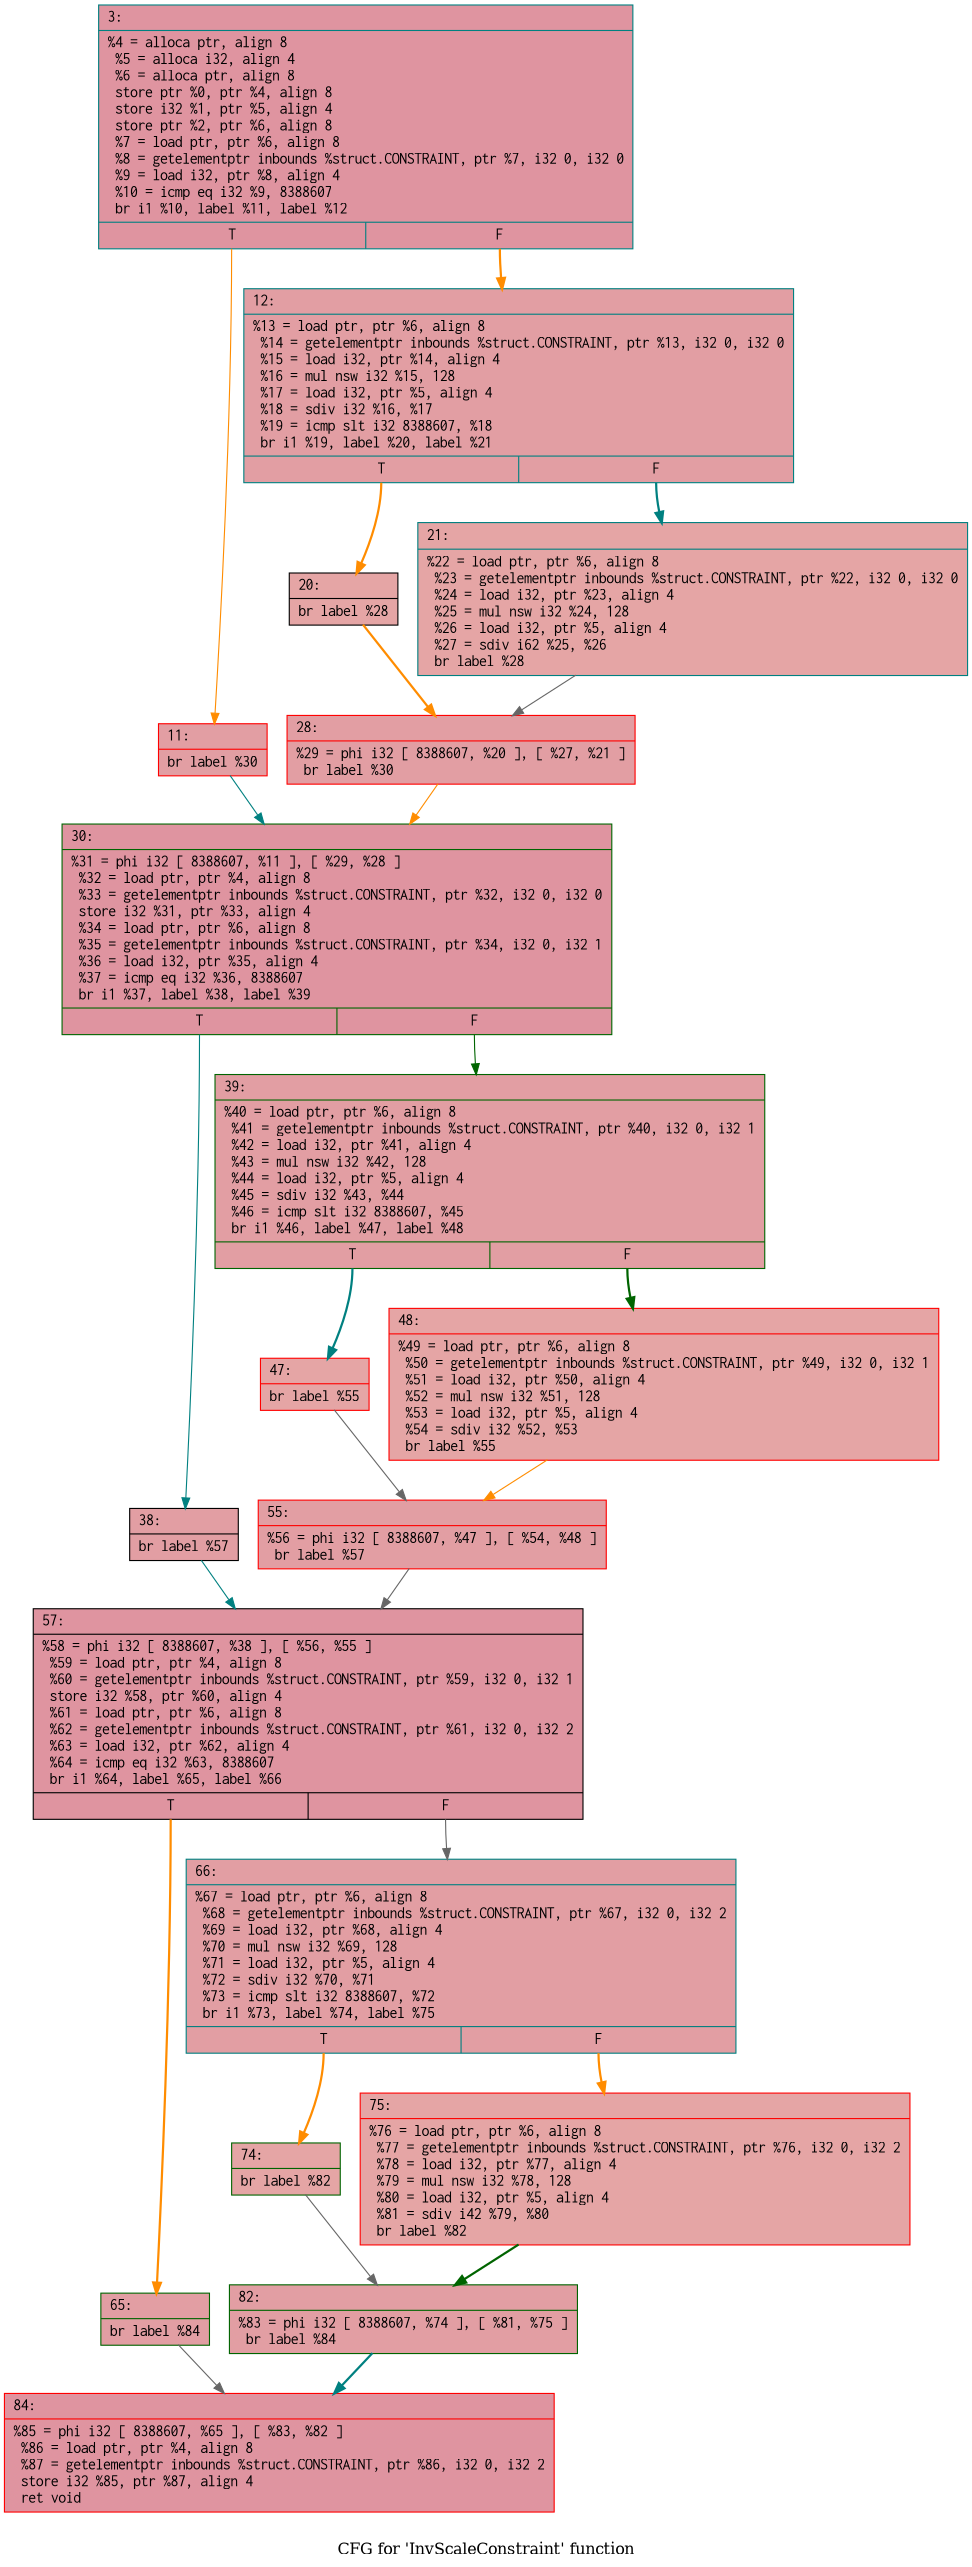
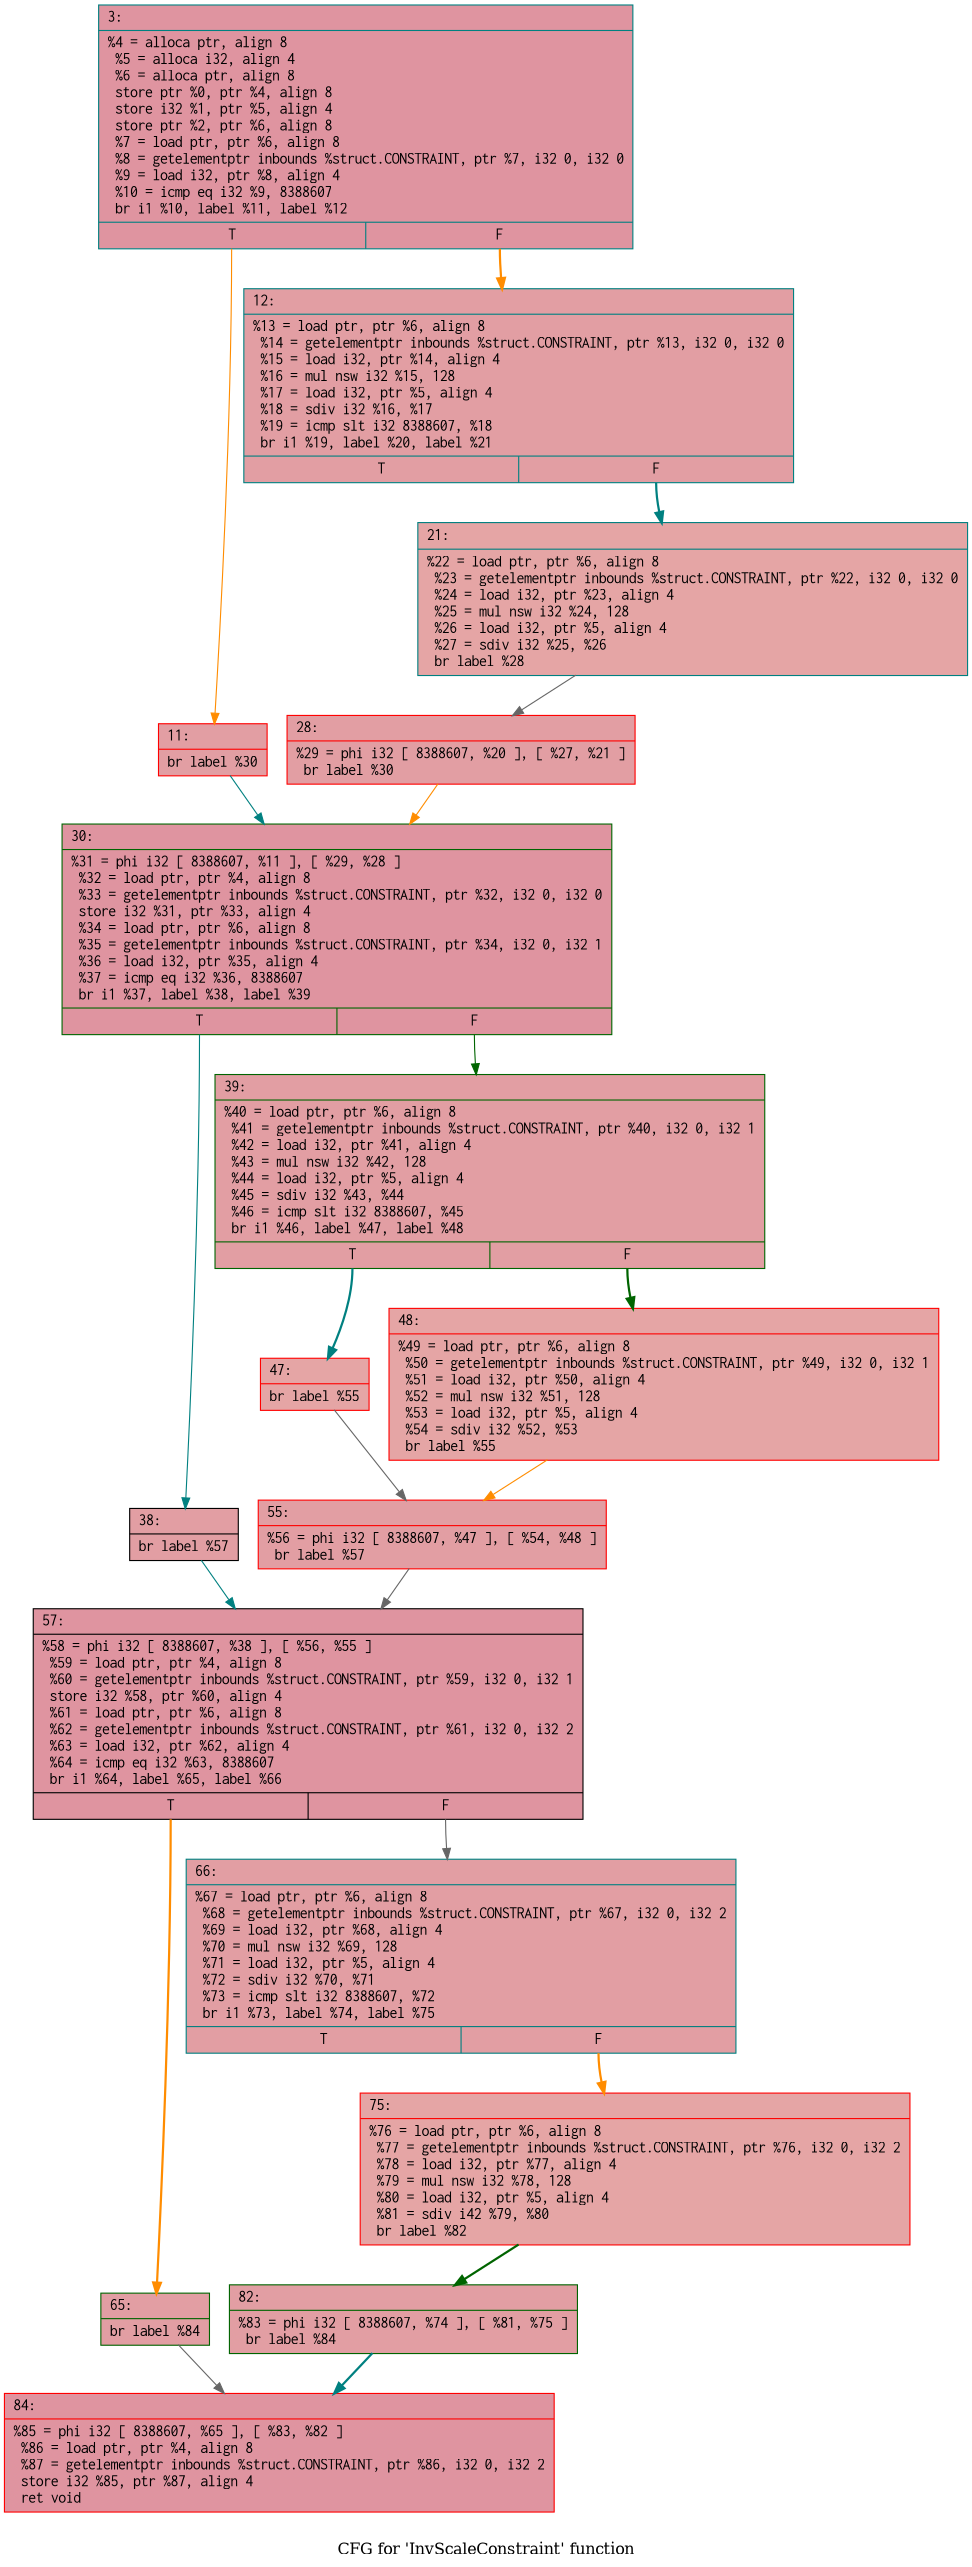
(344, 599) -> none
(517, 645) -> (517, 645)
(286, 2169) -> none
